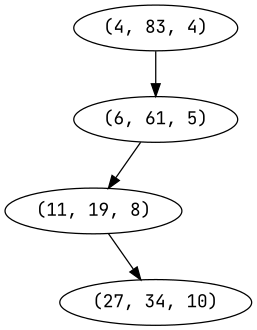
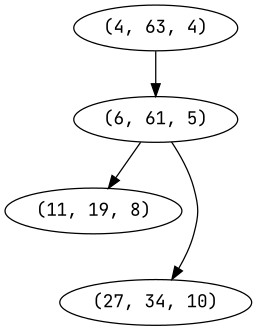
(156, 28) -> (156, 28)
(121, 251) -> (197, 204)
